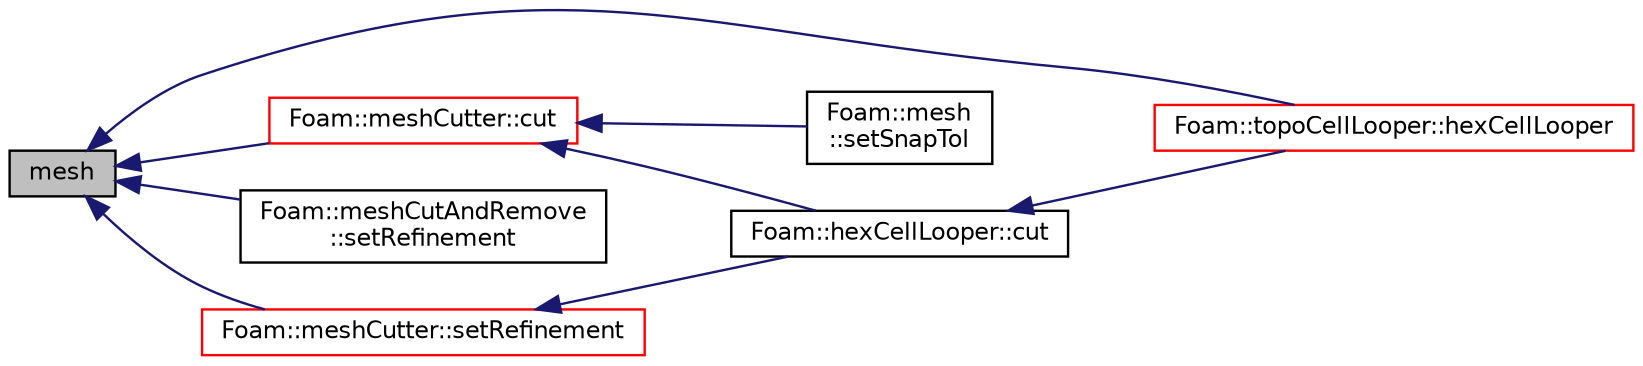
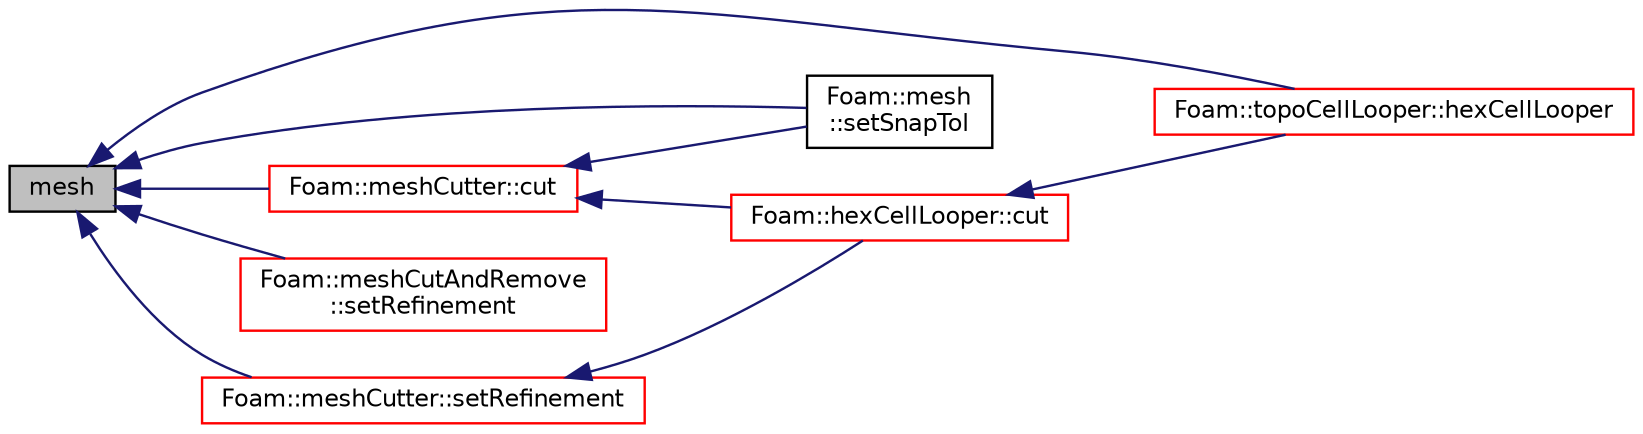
none -> (470, 113)
(423, 226) -> (423, 295)
(900, 234) -> (900, 218)
